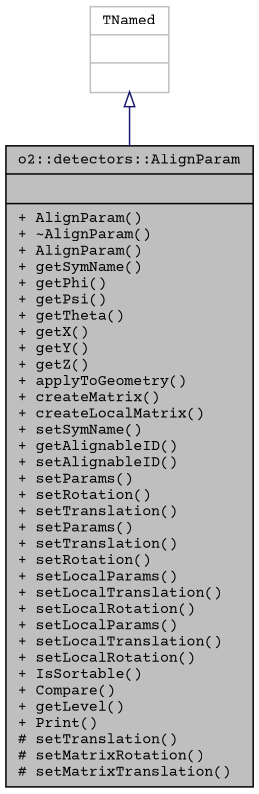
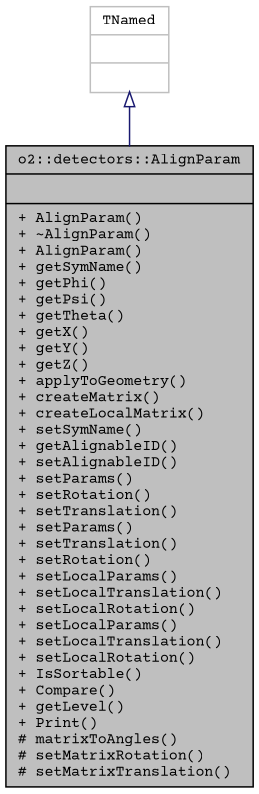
(98, 739) -> (98, 739)
